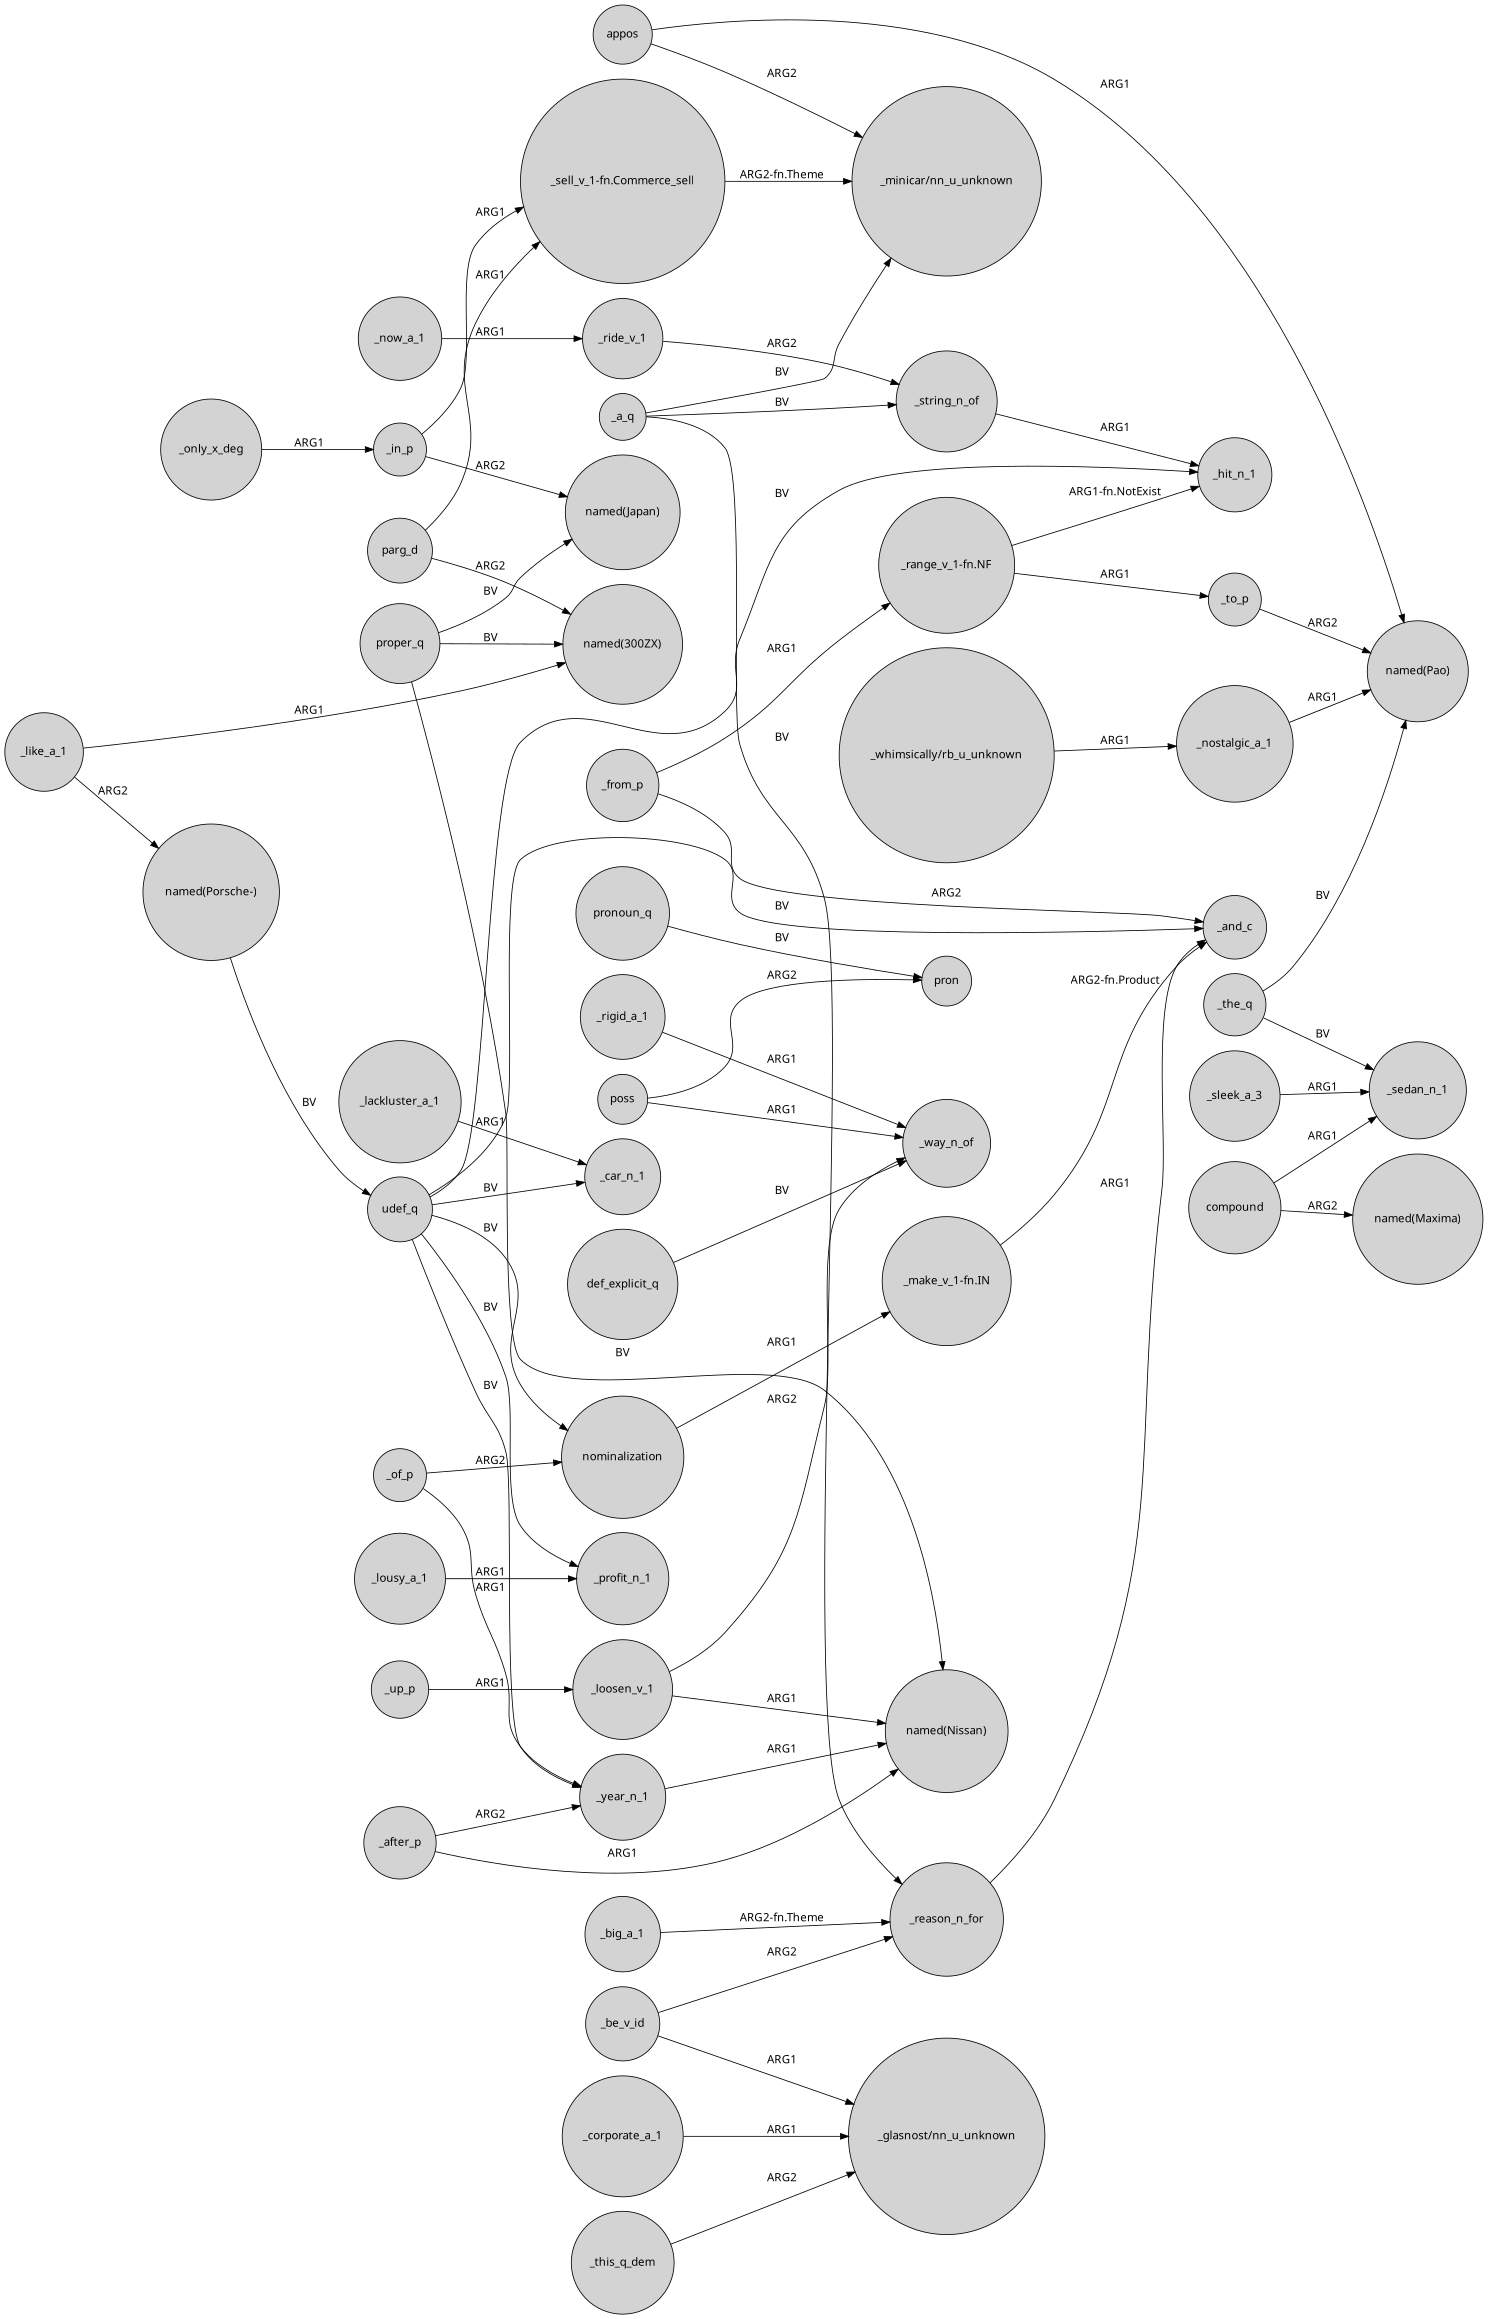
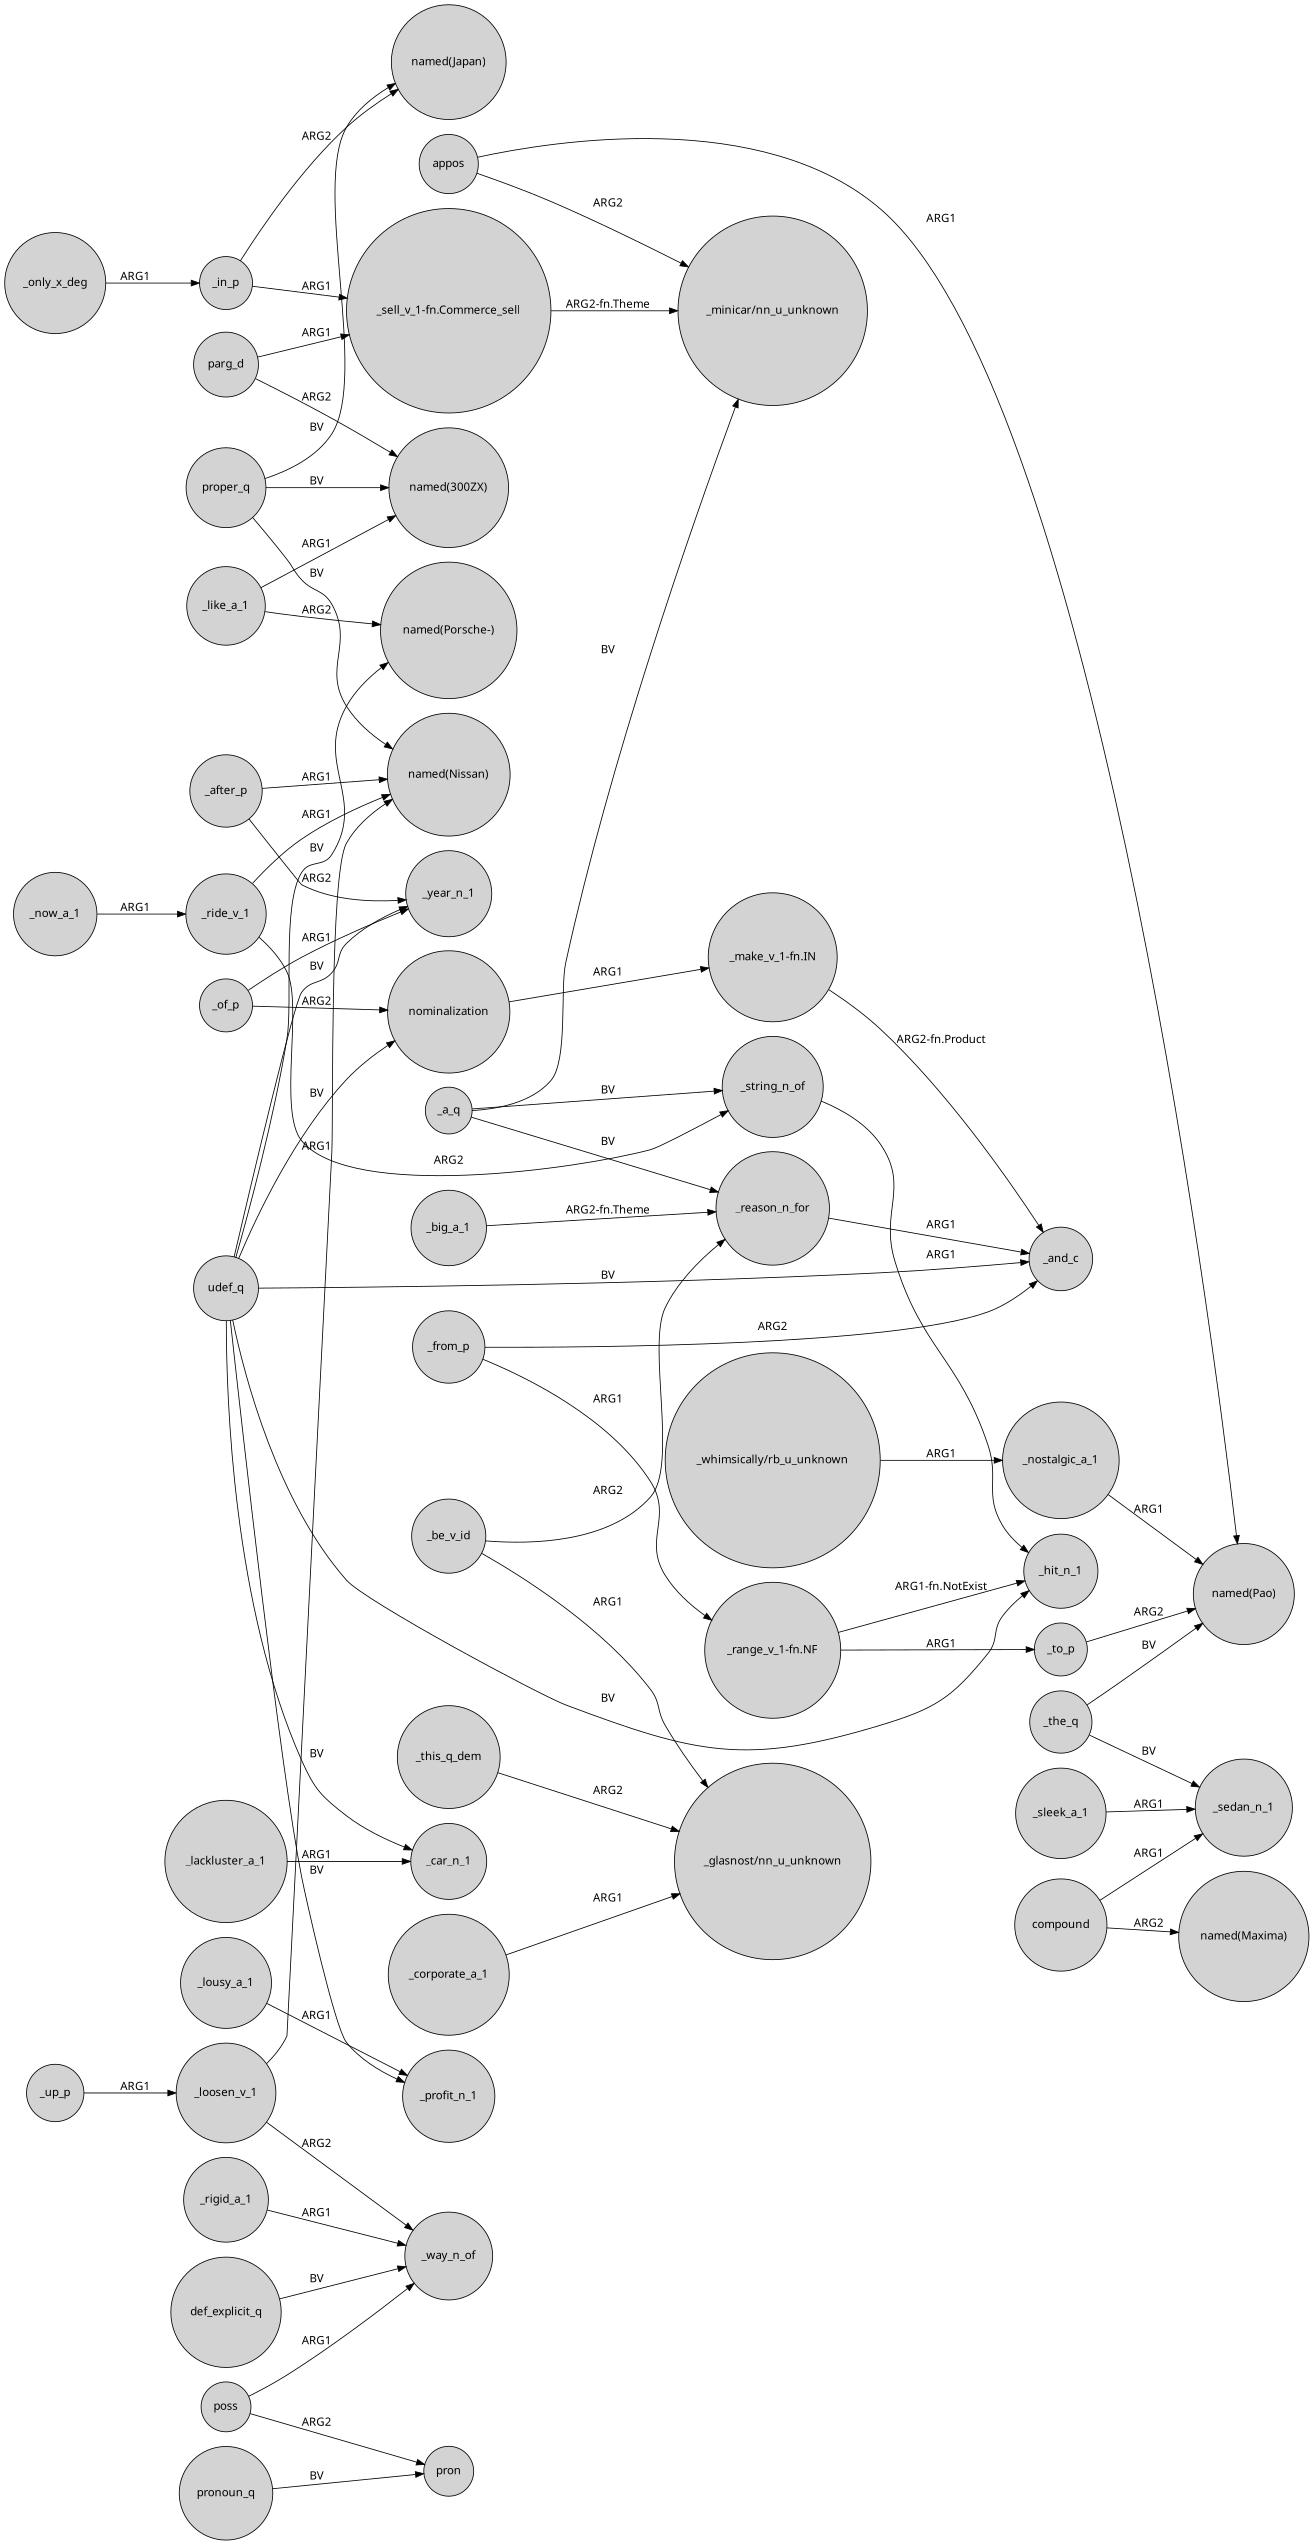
(282, 1084) -> (289, 946)
(1235, 1096) -> (1061, 1813)
(772, 1767) -> (312, 832)
